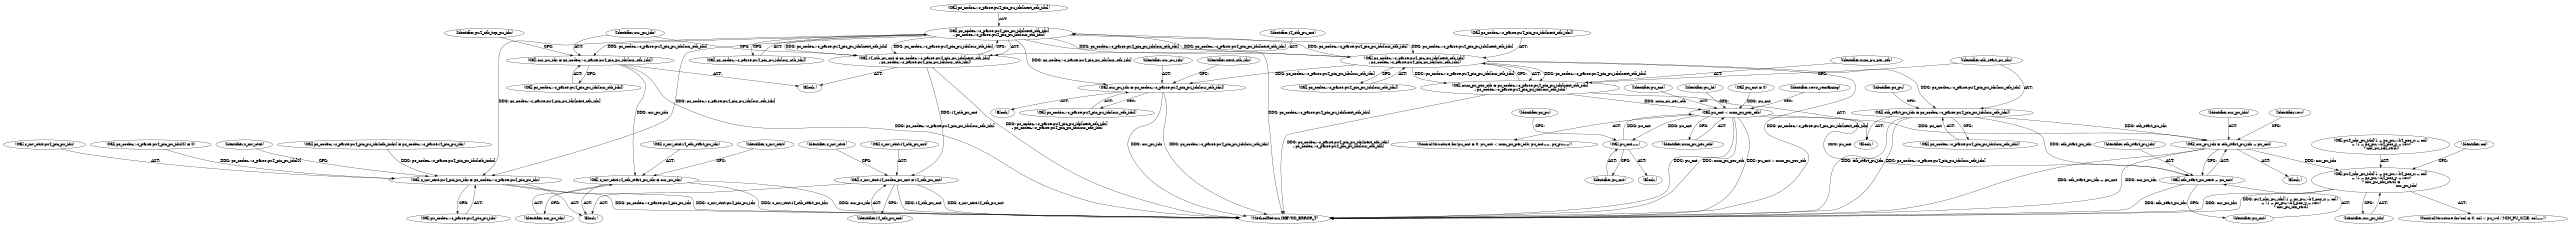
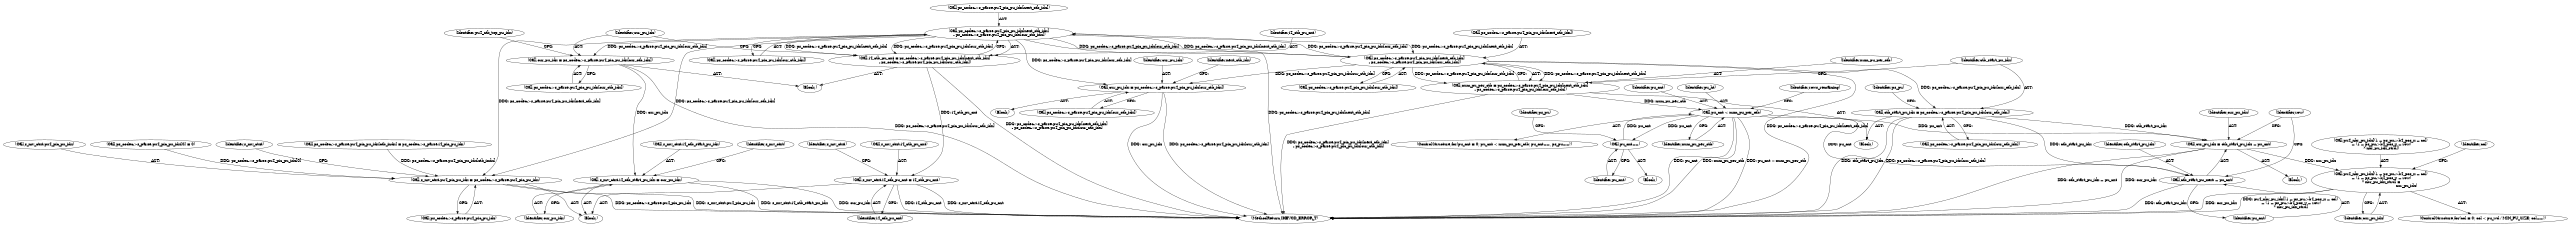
(1751, 88) -> none
(1725, 101) -> (1725, 101)
(2208, 159) -> (2278, 162)
(896, 180) -> (896, 180)
